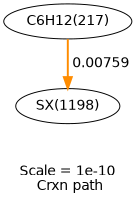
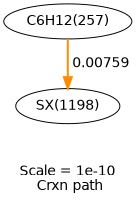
(68, 21) -> (68, 21)
